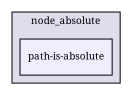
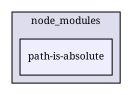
(66, 22) -> (66, 22)
